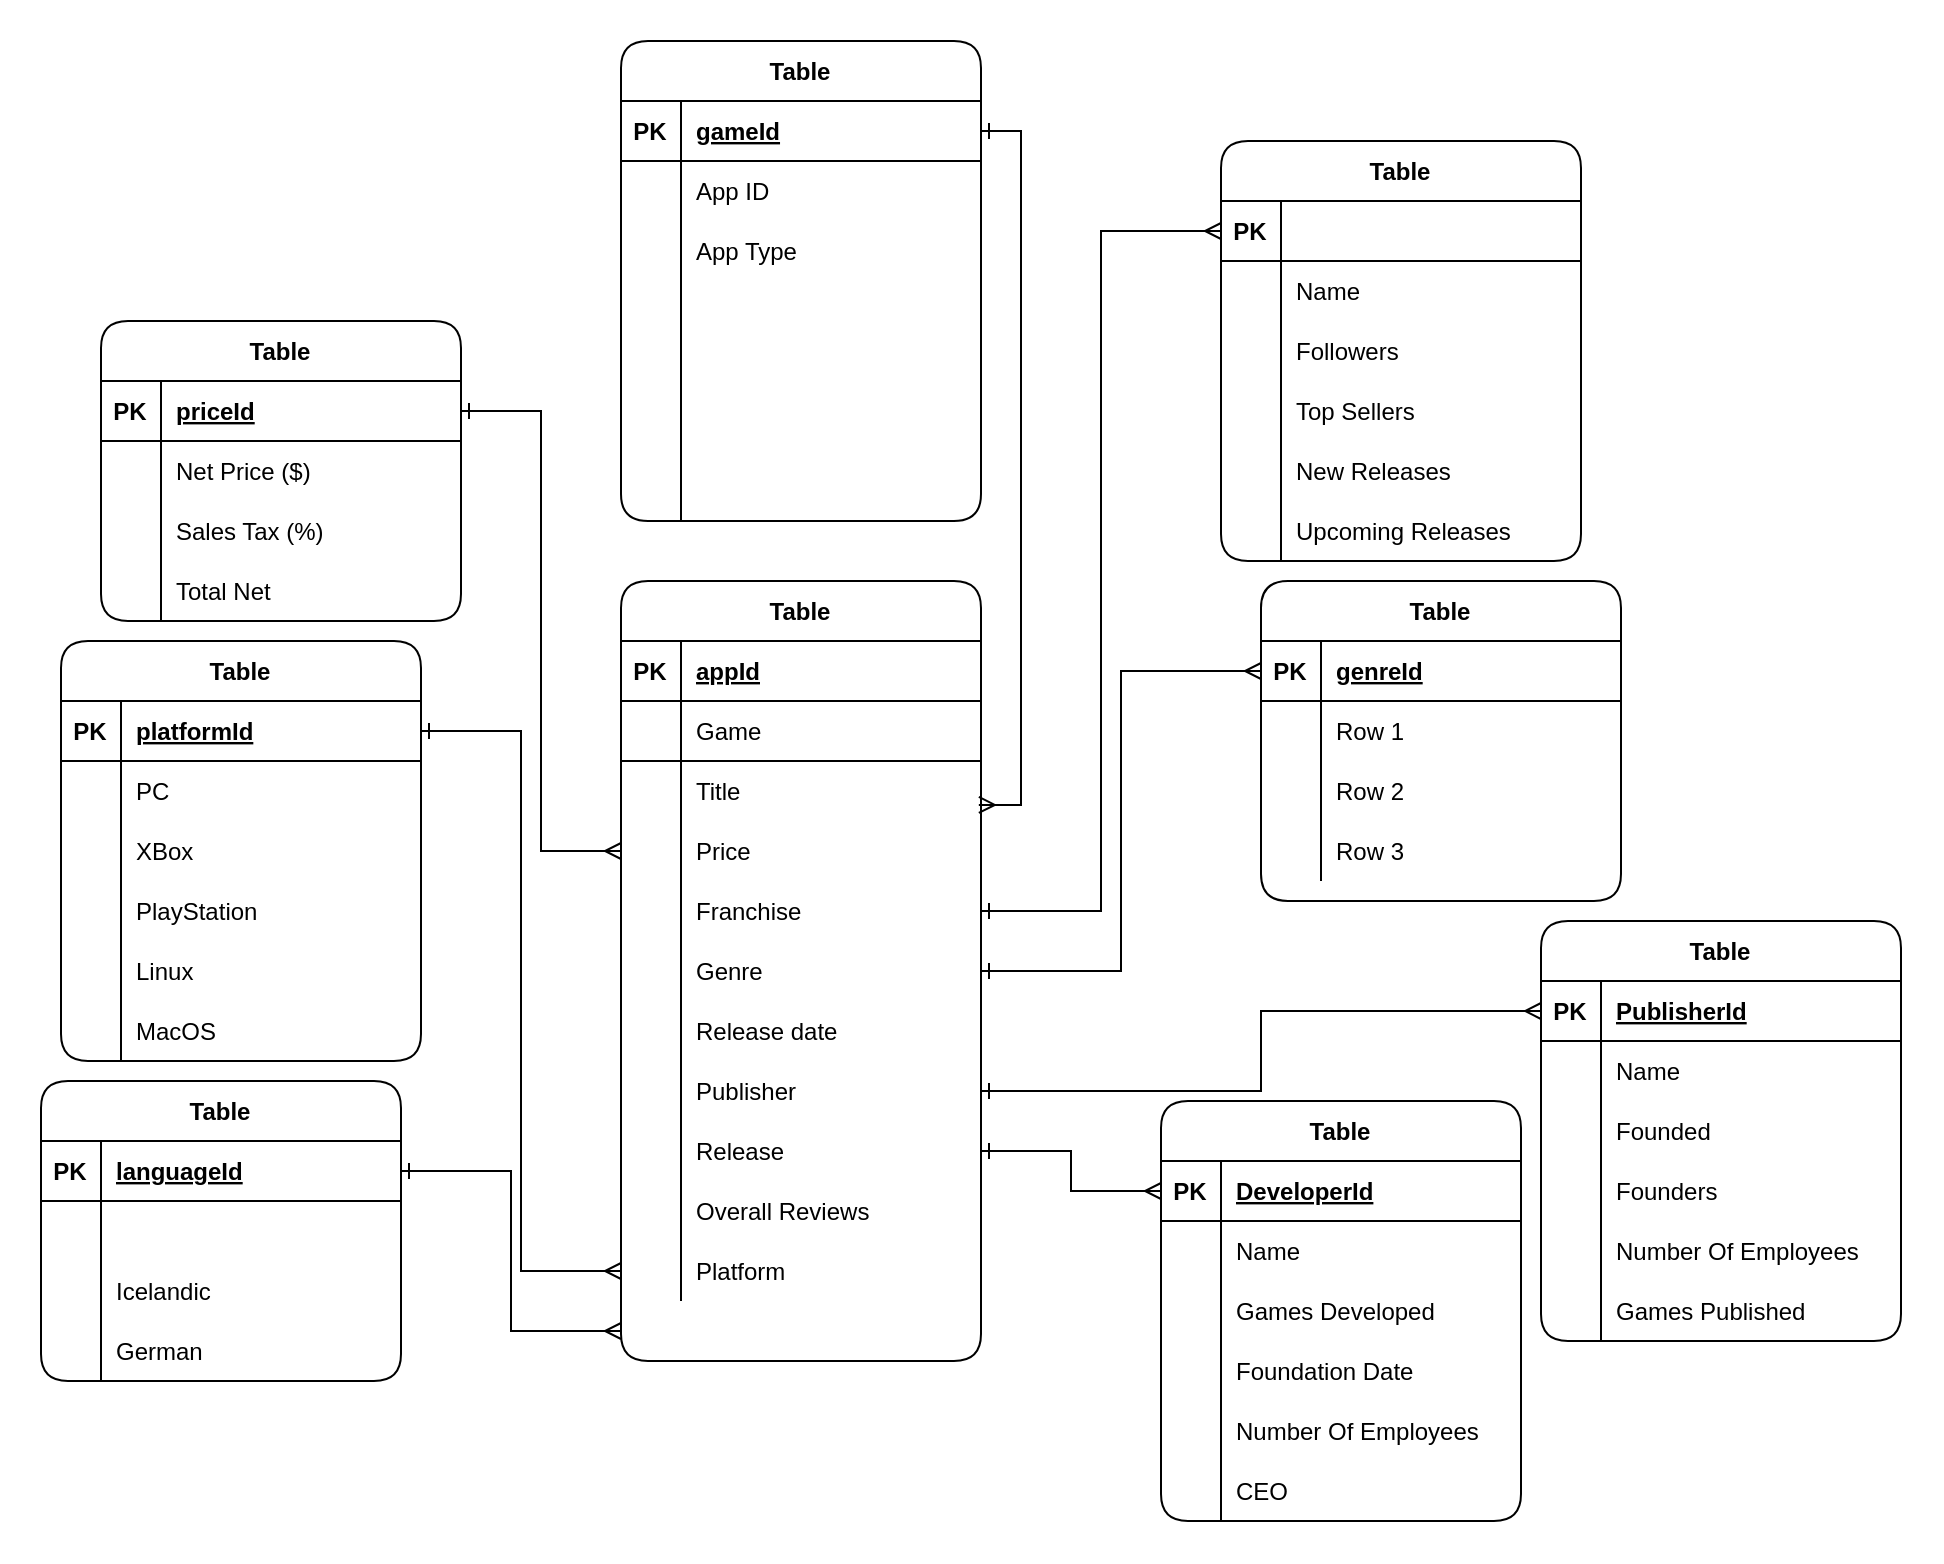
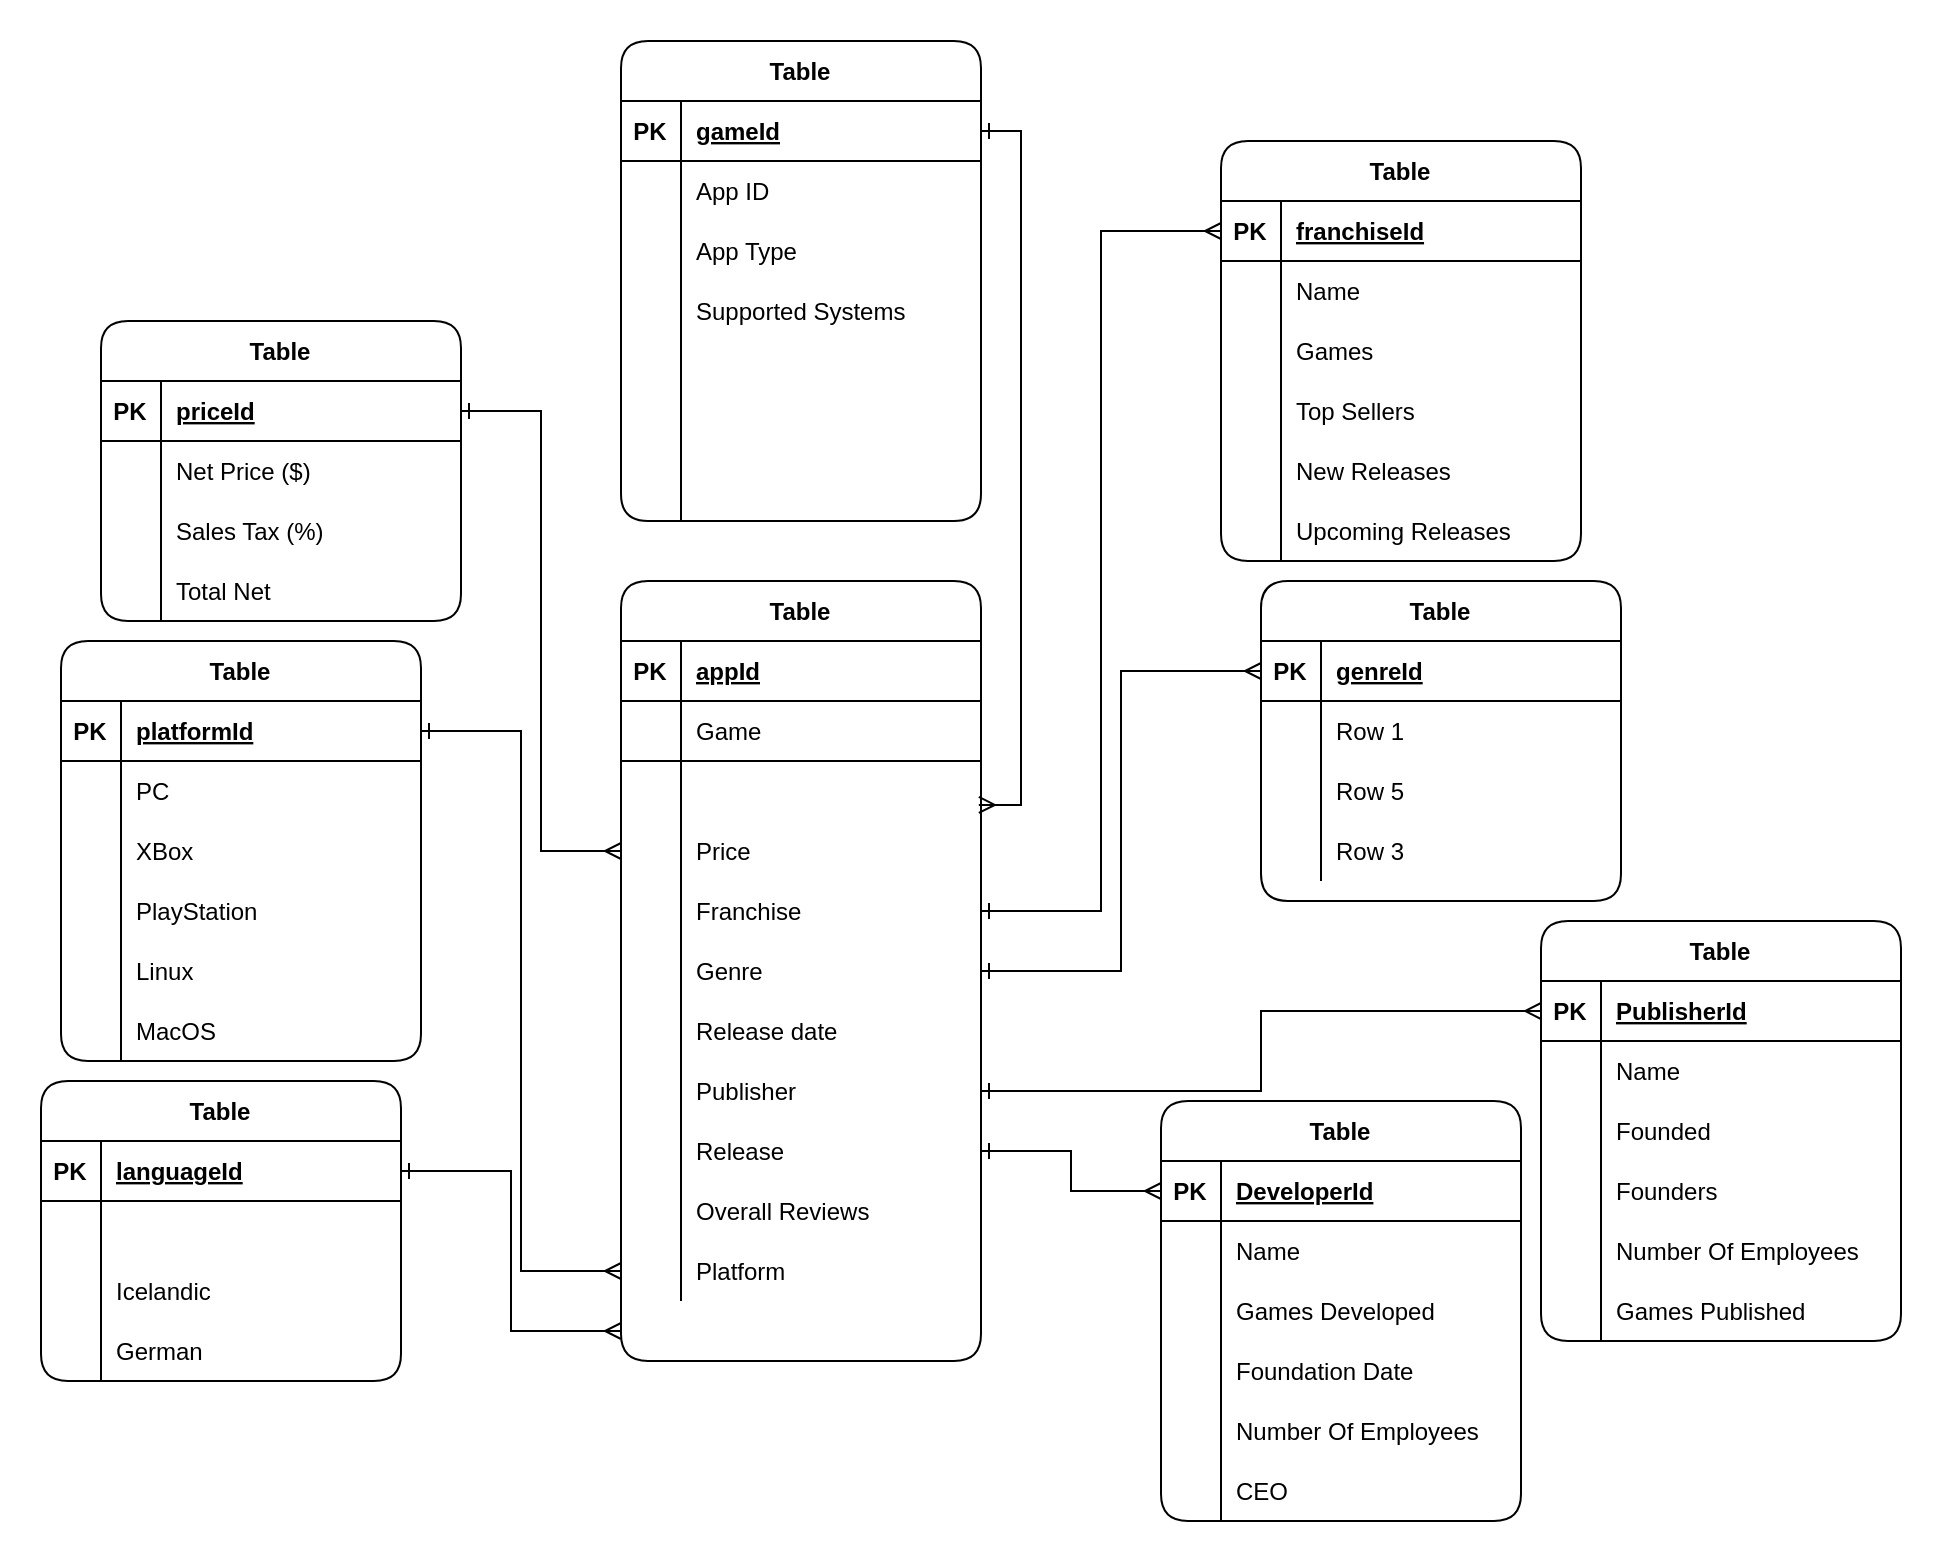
none -> (1431, 231)
none -> (831, 311)
(1350, 352) -> (1330, 352)
(831, 791) -> none
(1366, 792) -> (1366, 792)
